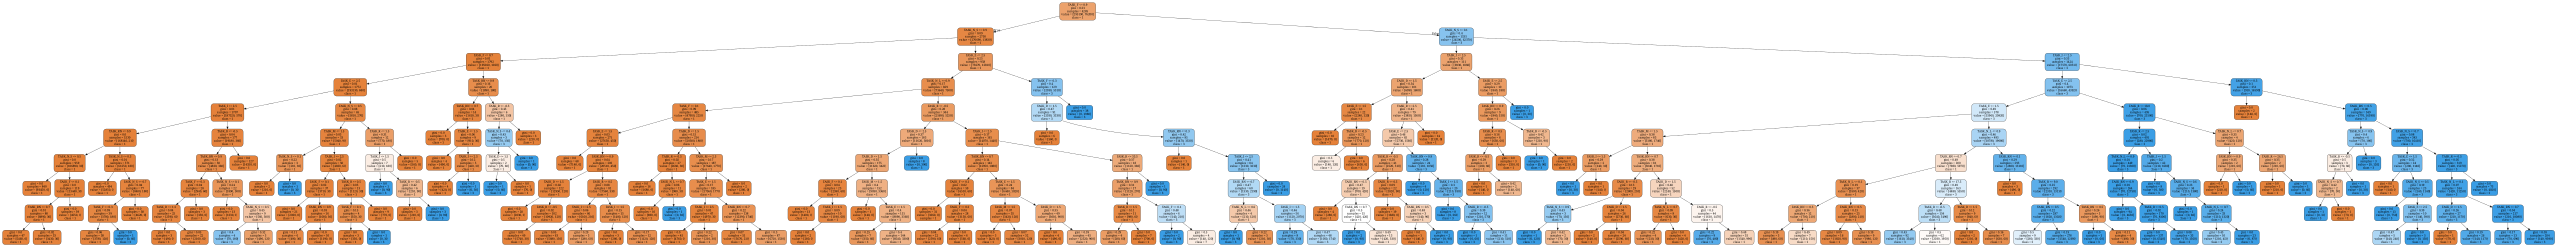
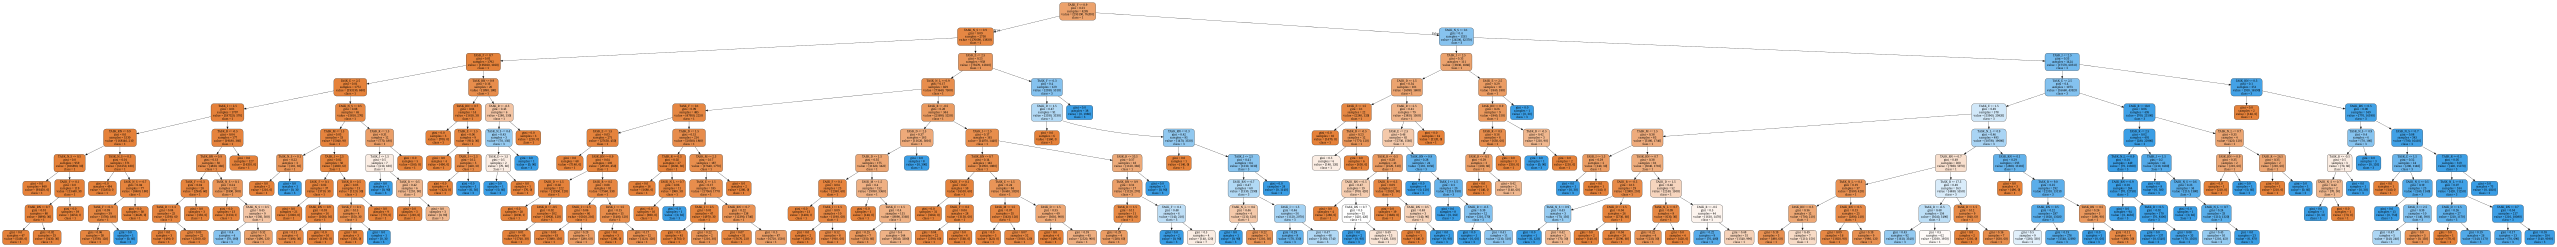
(438, 214) -> (438, 214)
(928, 214) -> (928, 214)
(290, 237) -> (290, 237)
none -> (832, 237)
(1144, 237) -> none
(2417, 237) -> (2417, 237)
